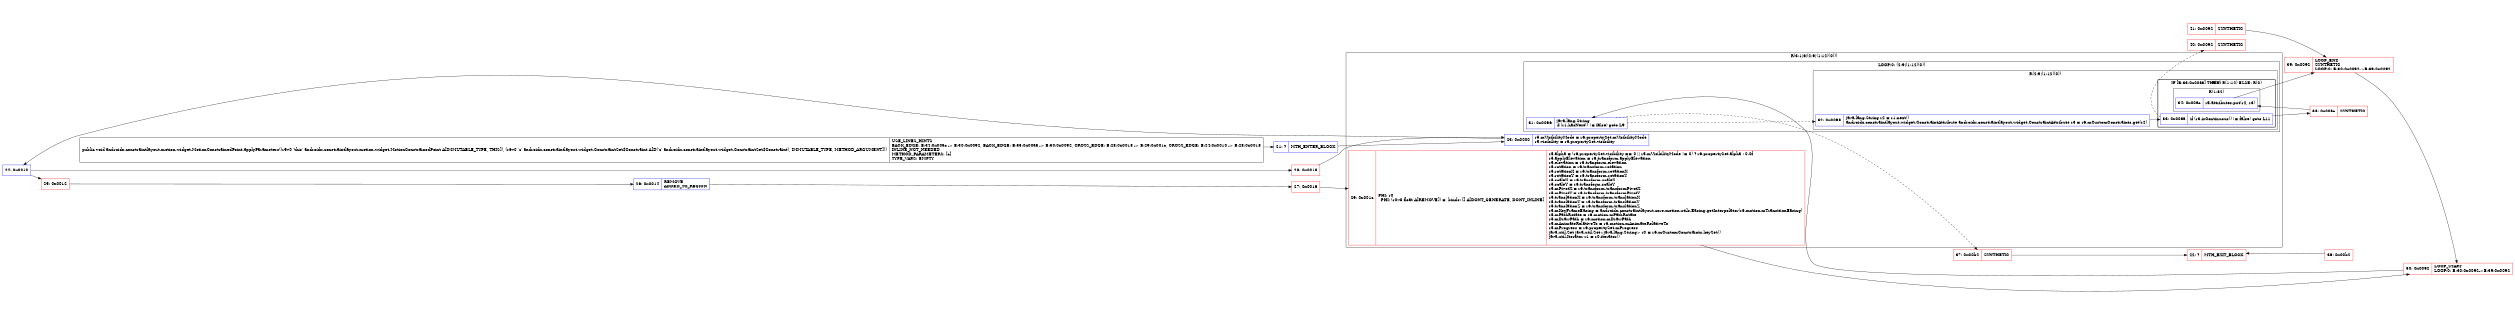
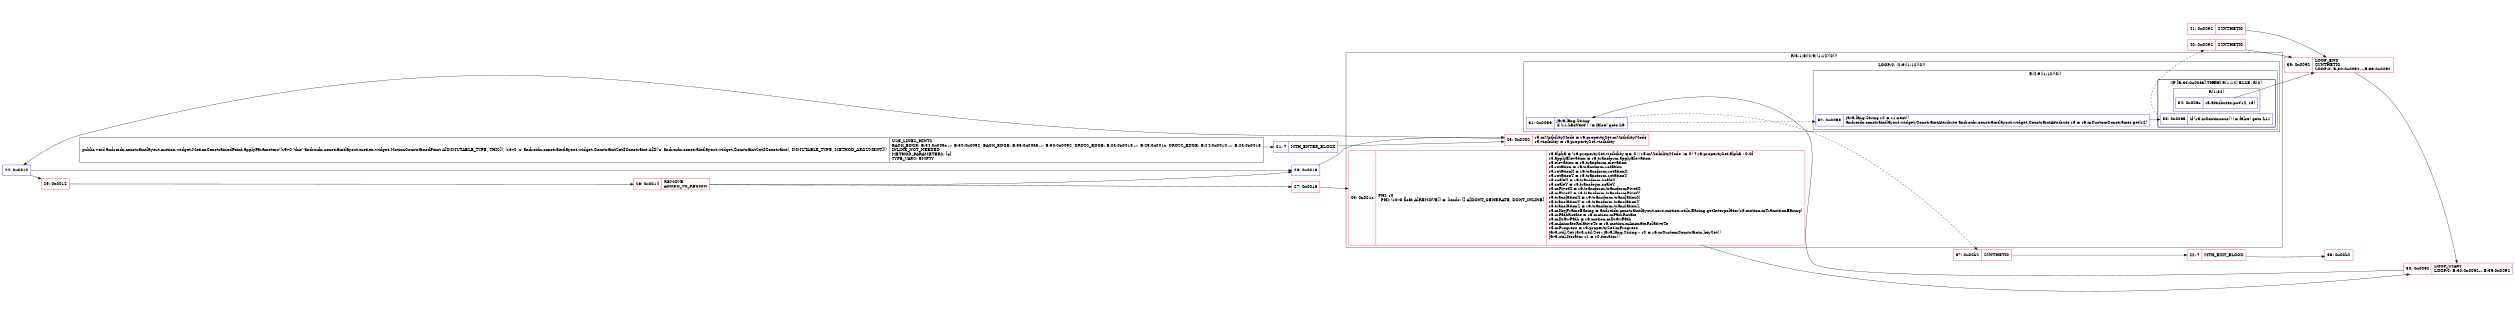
none -> (2276, 55)
(2339, 111) -> none
(1577, 140) -> (1577, 140)
(1306, 170) -> (1306, 170)
none -> (999, 183)
(672, 184) -> (672, 184)
(2287, 253) -> (2284, 257)
